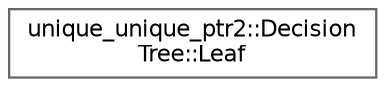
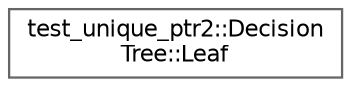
(193, 43) -> (176, 43)
